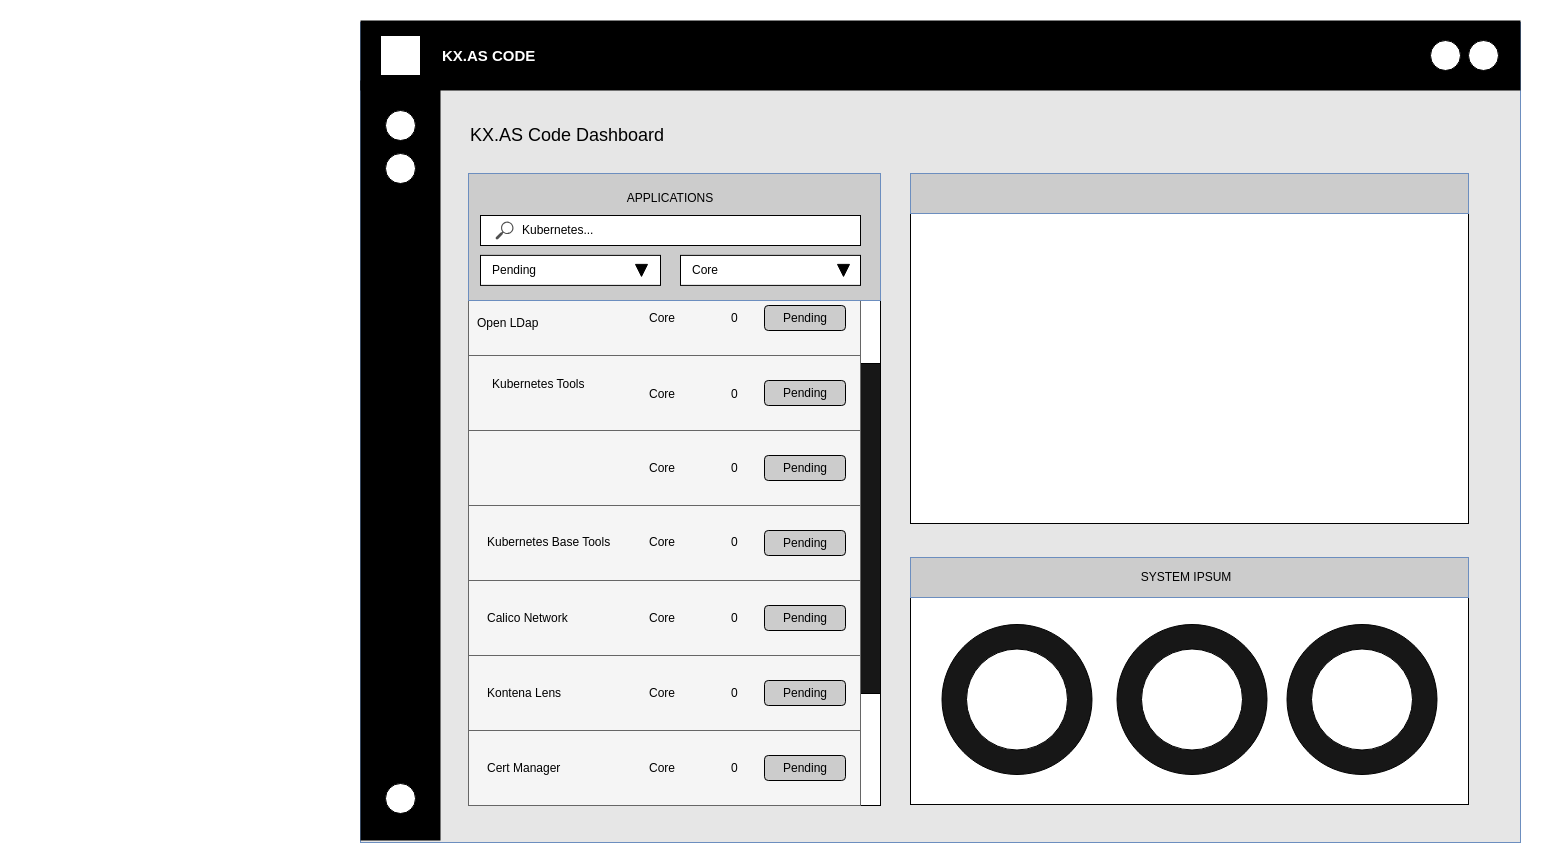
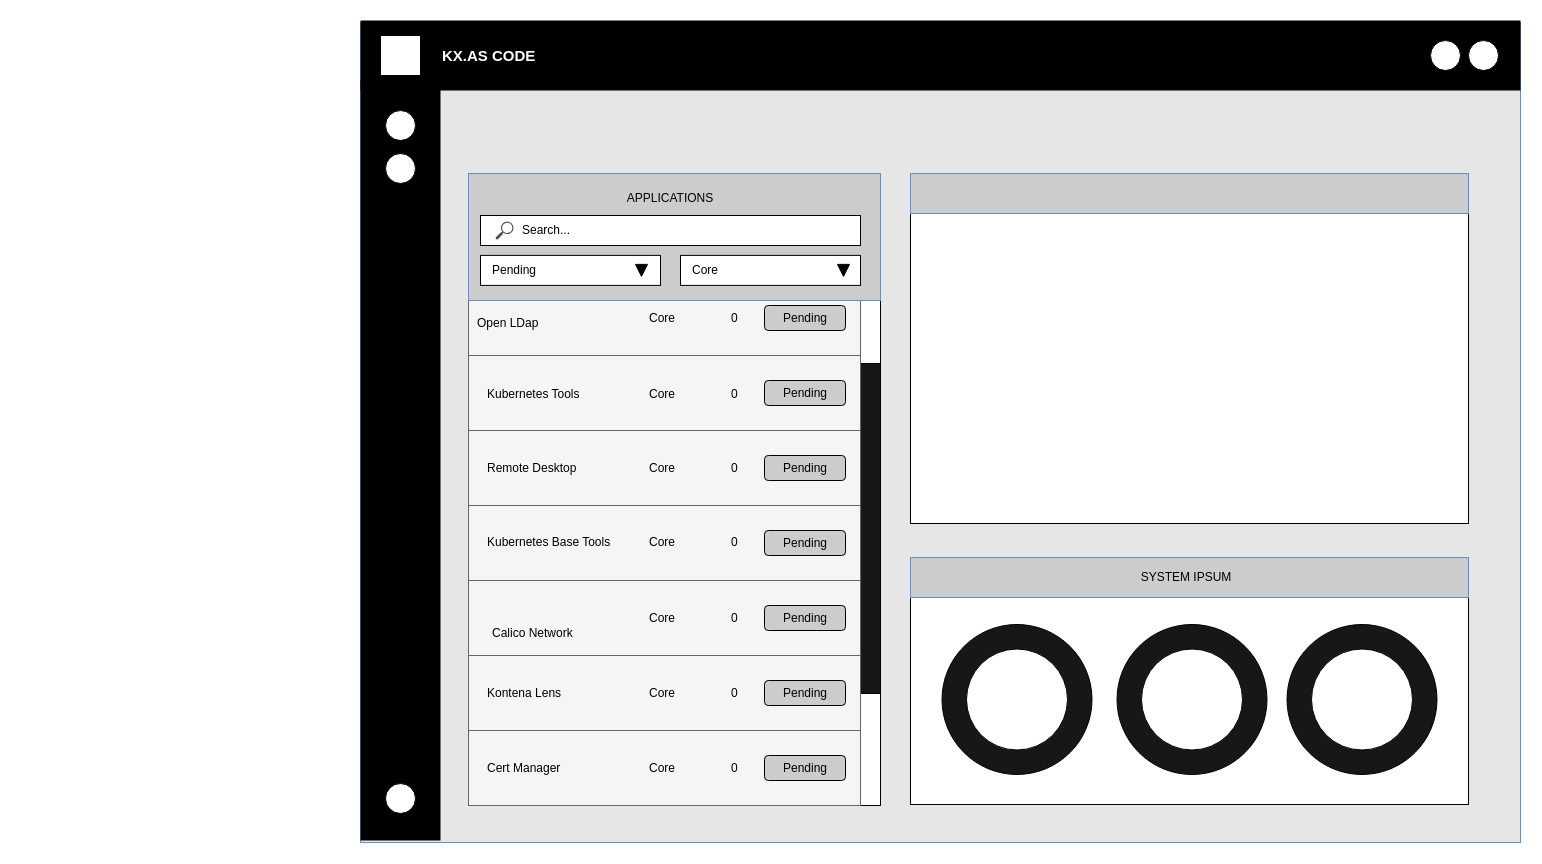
(585, 136) -> none
(562, 231) -> (548, 231)
(561, 384) -> (556, 394)
none -> (556, 468)
(556, 618) -> (561, 633)
